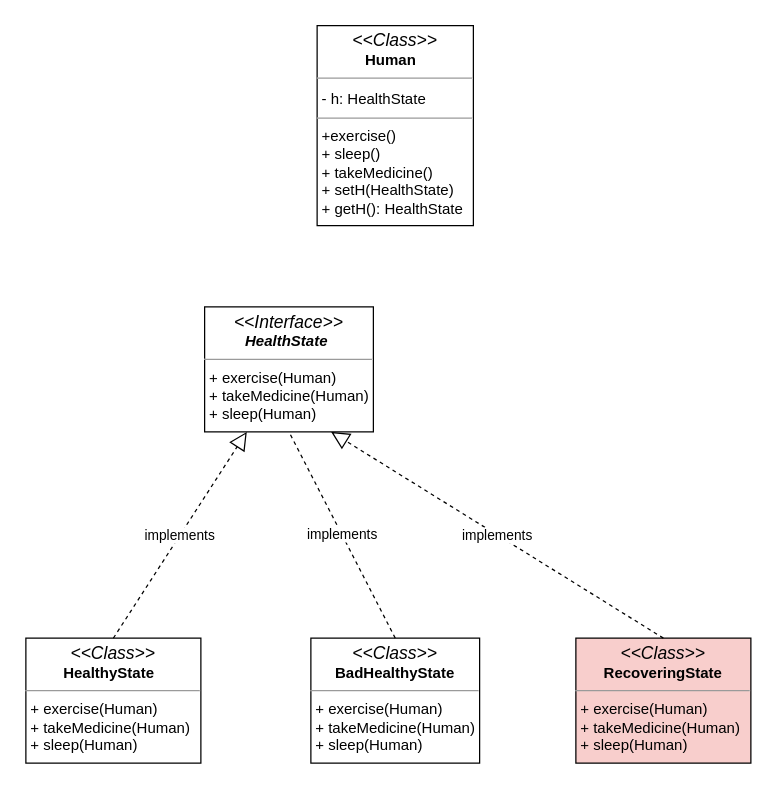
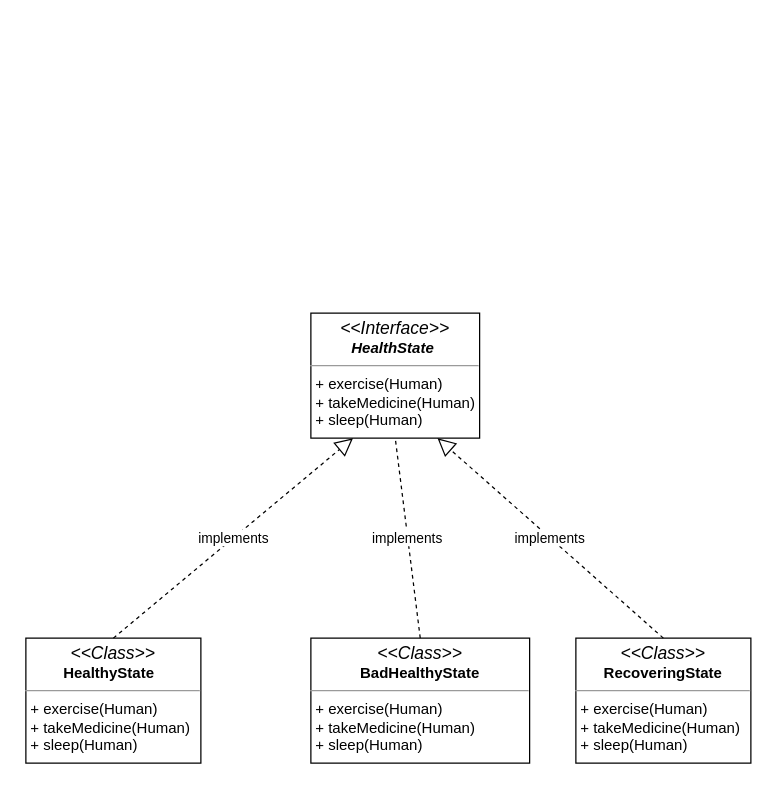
(395, 126) -> none
(289, 369) -> (395, 376)
(395, 701) -> (420, 701)
(663, 701) -> (663, 701)
